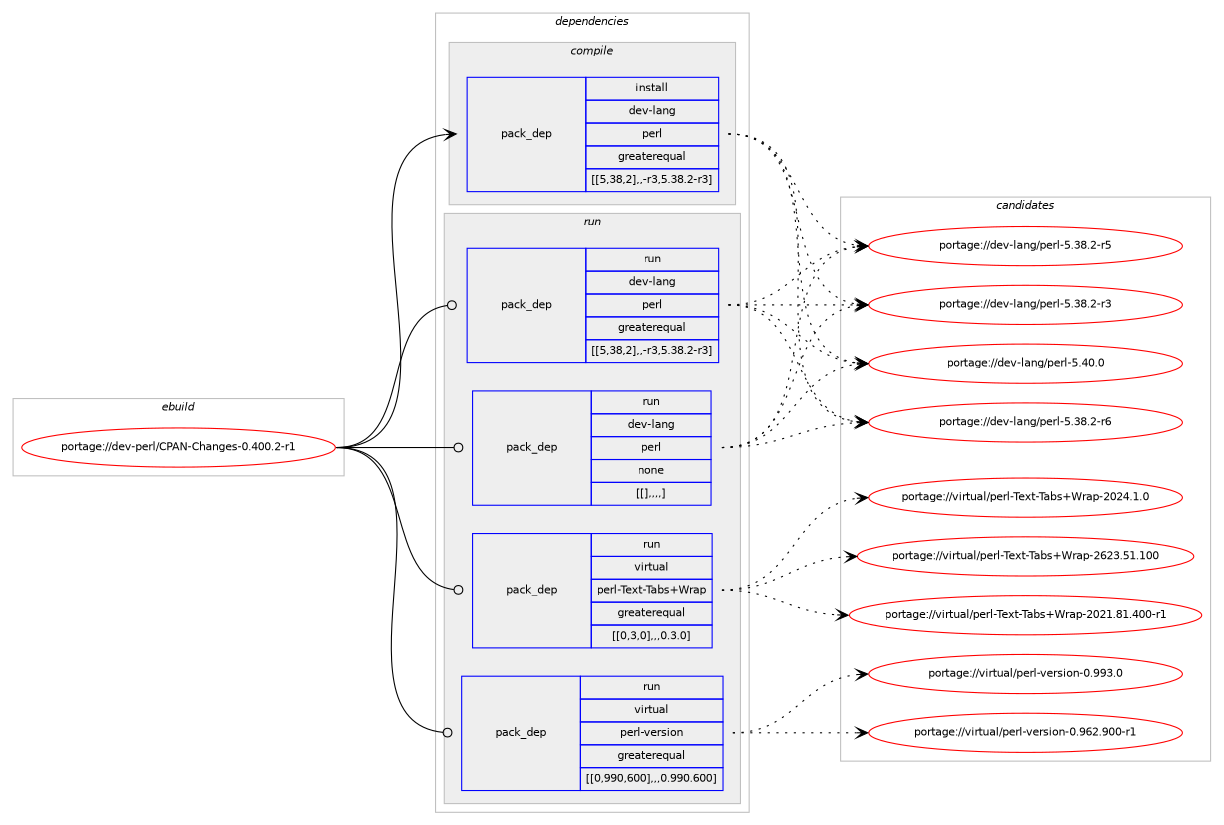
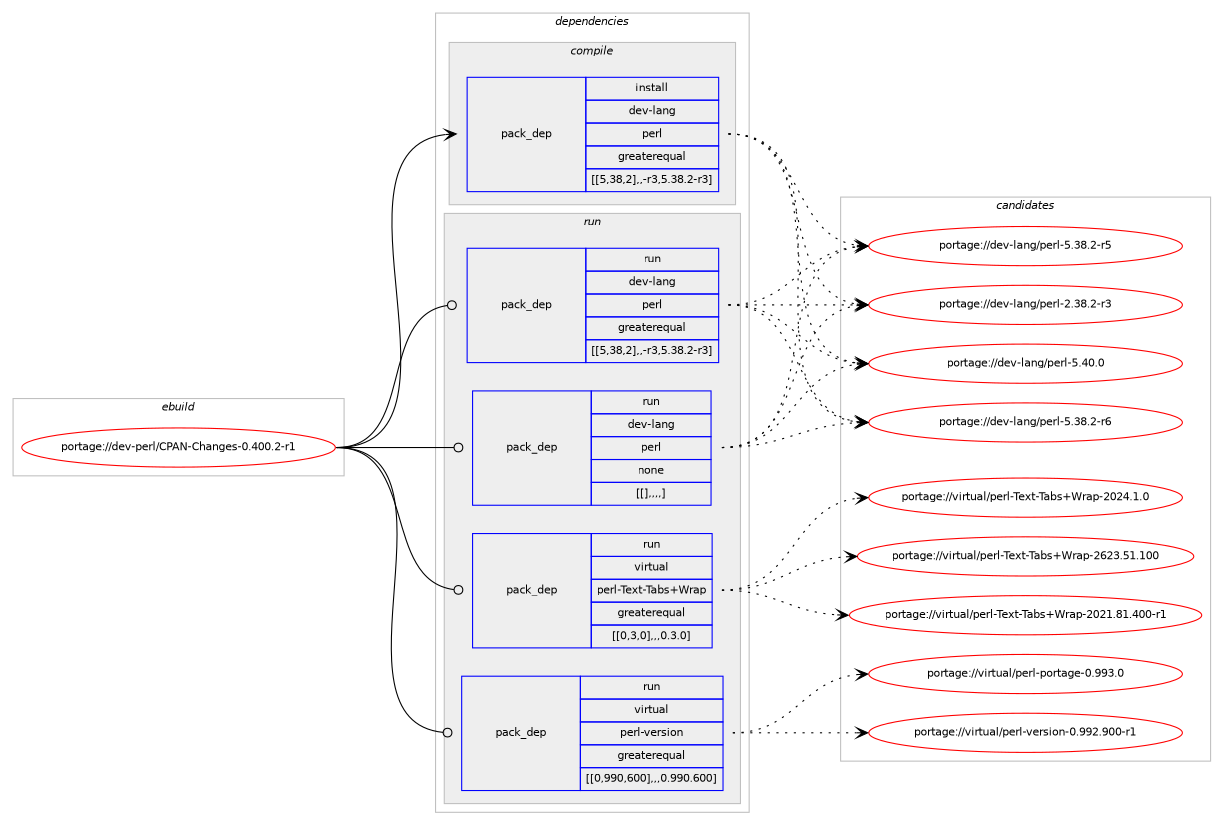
(1026, 305) -> (1026, 305)
(1026, 674) -> (1026, 674)
(1026, 733) -> (1026, 733)
